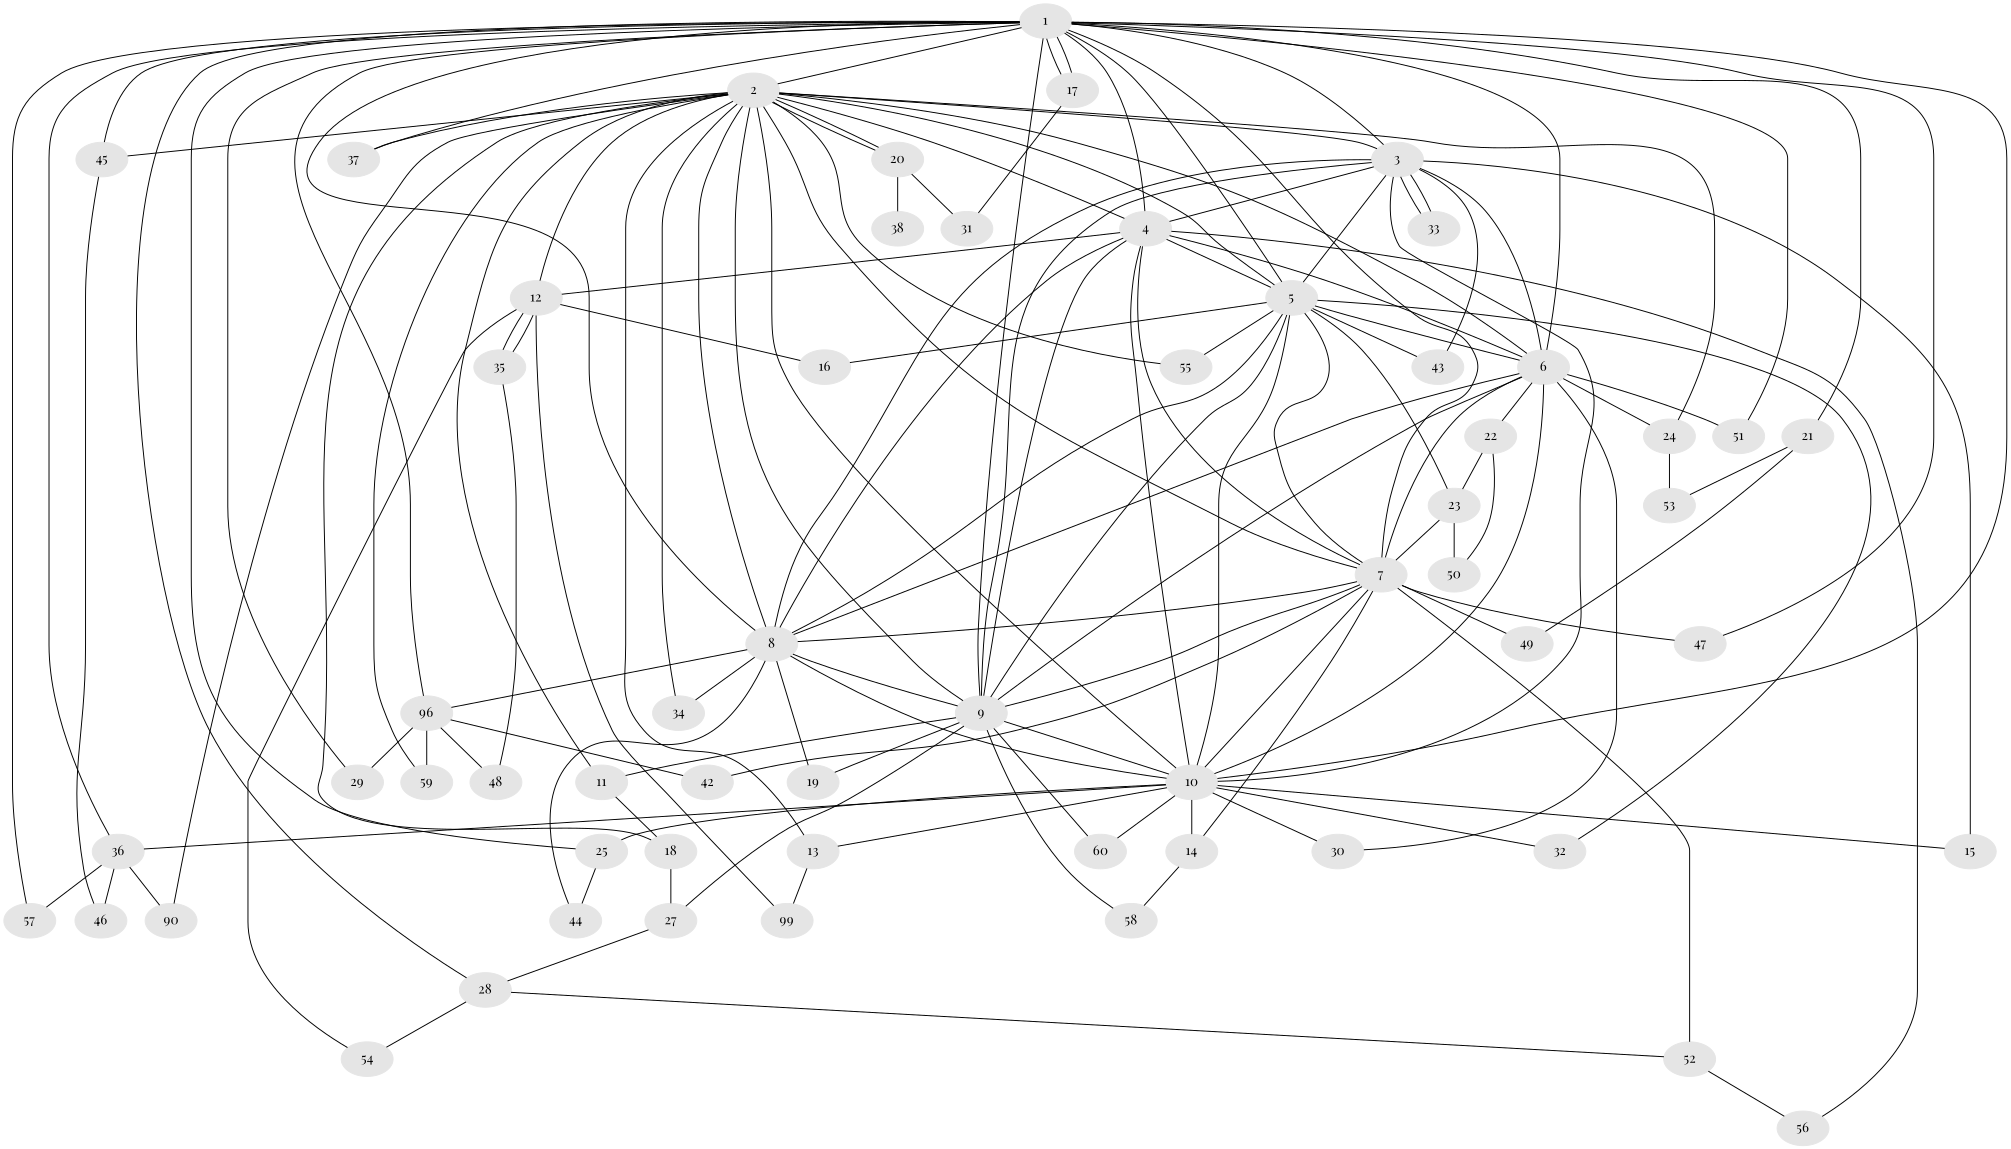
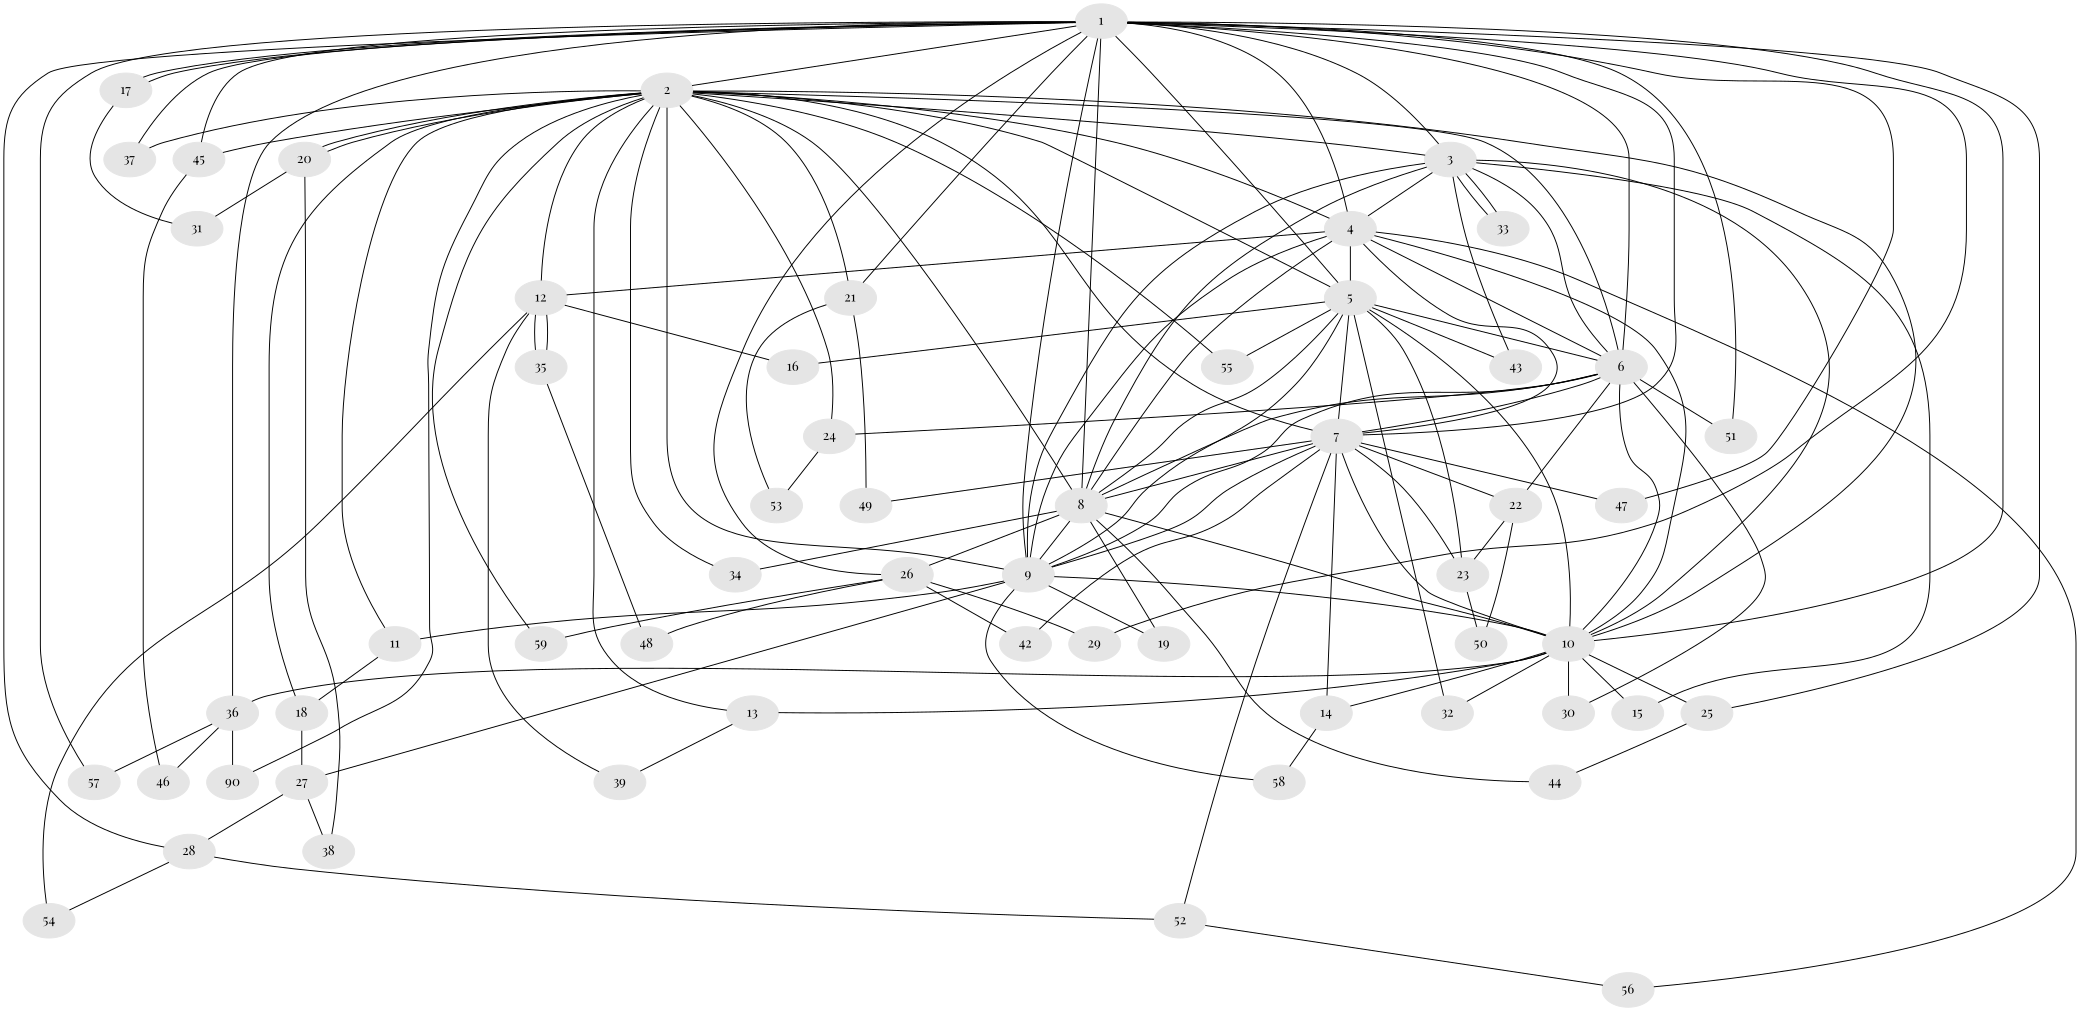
none -> (801, 160)
(1345, 229) -> none
none -> (1426, 471)
(427, 713) -> (907, 575)
none -> (315, 817)
(1100, 852) -> none
(787, 921) -> (620, 782)
